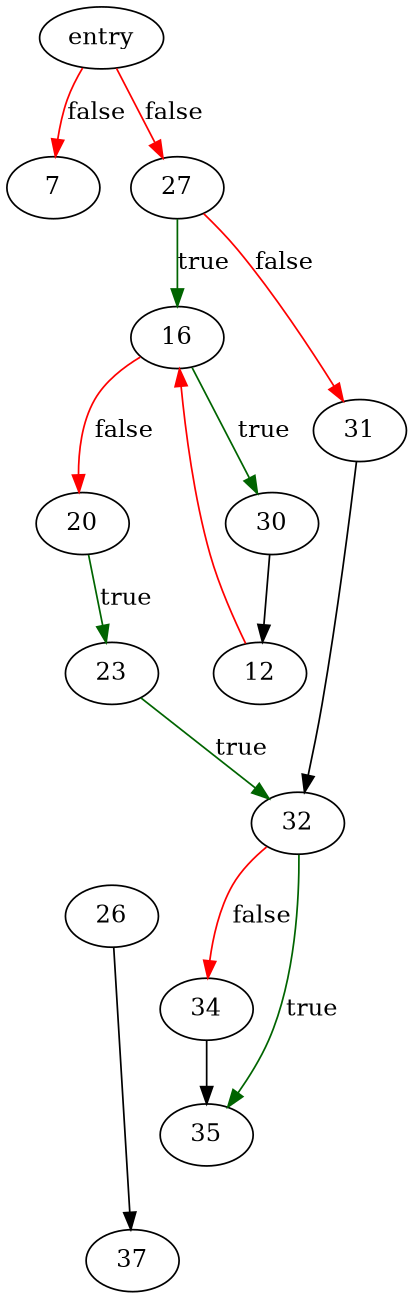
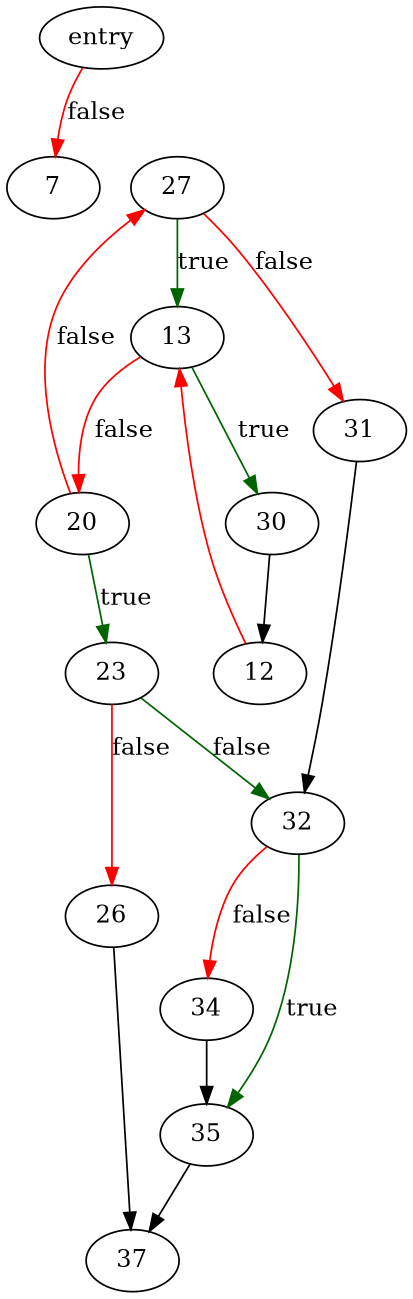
(136, 106) -> (47, 344)
(177, 338) -> (177, 338)
(242, 748) -> (242, 748)
none -> (112, 786)
none -> (174, 1190)
